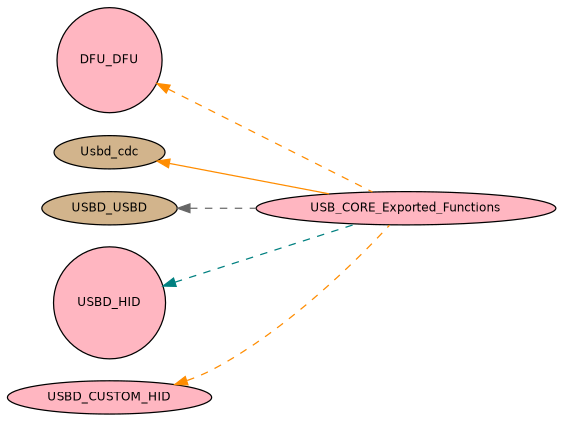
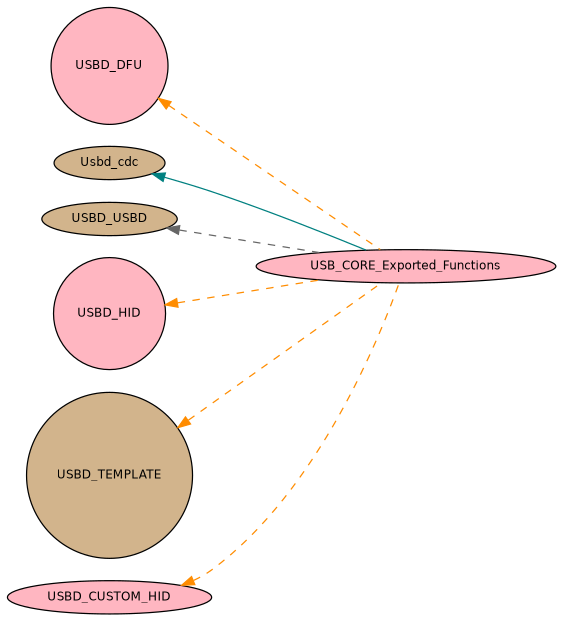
(110, 60) -> (110, 66)
(249, 179) -> (266, 211)
(265, 253) -> (249, 291)
none -> (110, 475)
